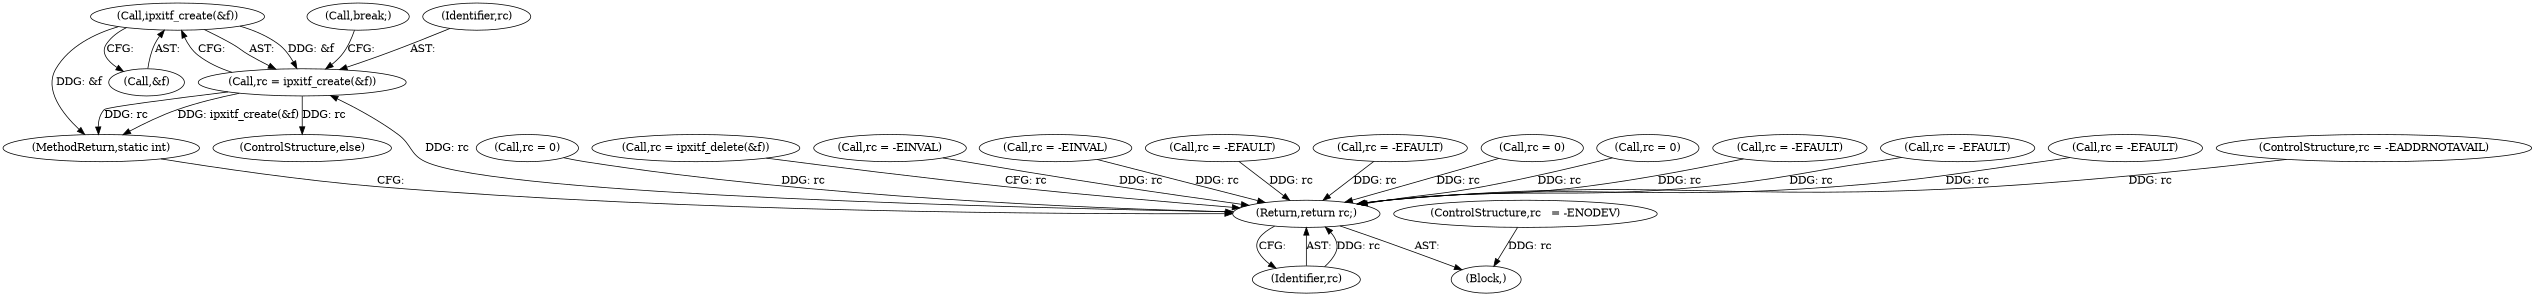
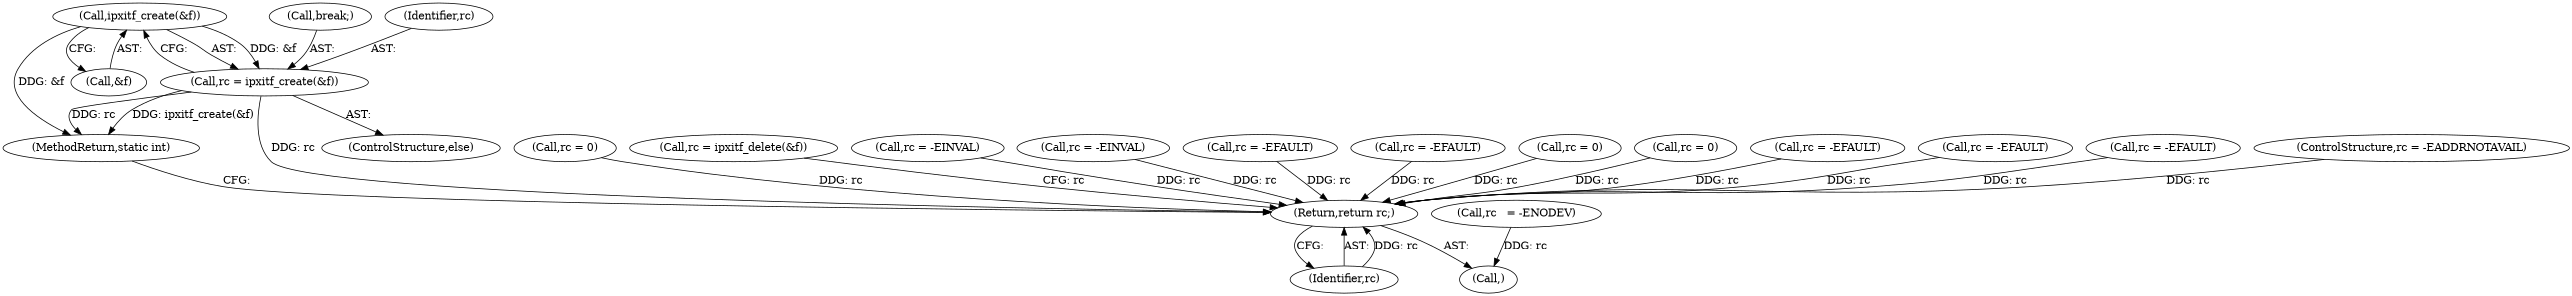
(363, 49) -> (324, 49)
(324, 115) -> (360, 115)
(773, 198) -> (731, 200)
(1525, 214) -> (1516, 214)
(1486, 280) -> (1488, 280)
